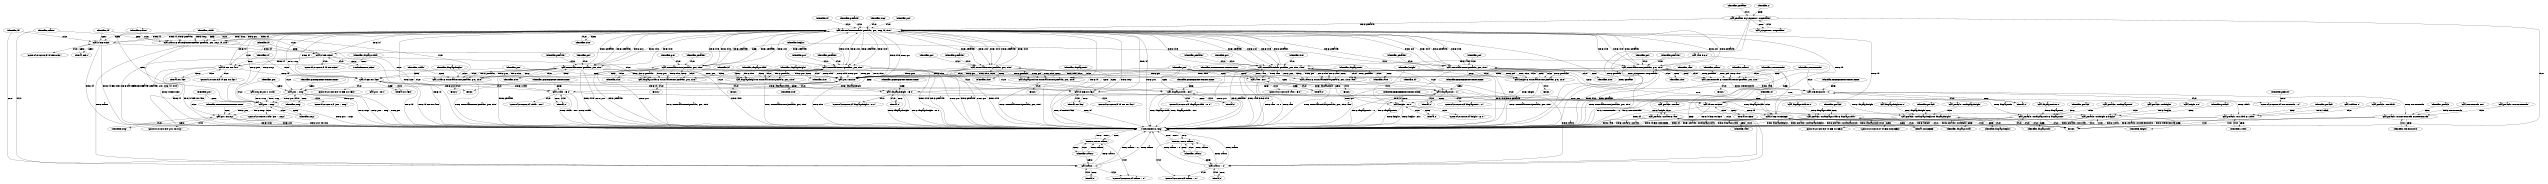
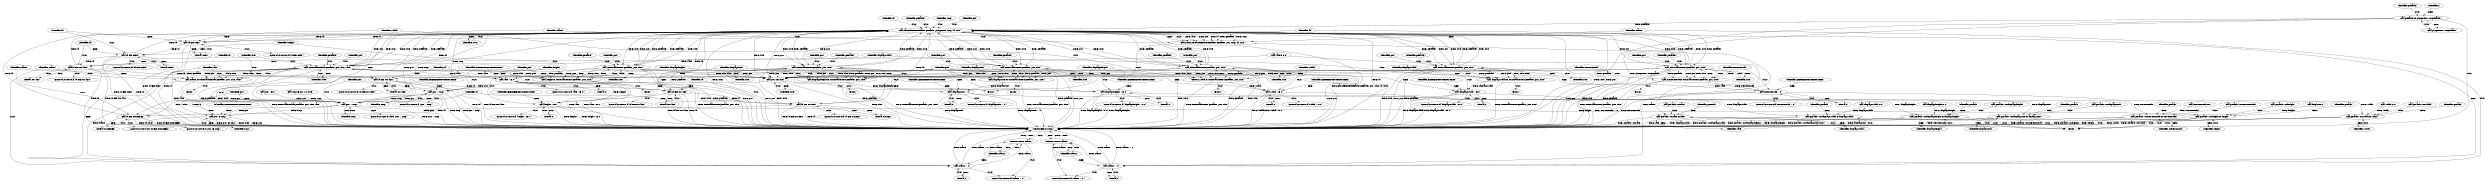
(864, 30) -> (930, 30)
(82, 49) -> (210, 49)
(364, 67) -> (167, 67)
(457, 80) -> (1218, 80)
(2280, 98) -> (1689, 110)
none -> (197, 104)
(2048, 104) -> none
(1915, 111) -> (1945, 111)
(1835, 120) -> (823, 110)
(1889, 123) -> (131, 123)
